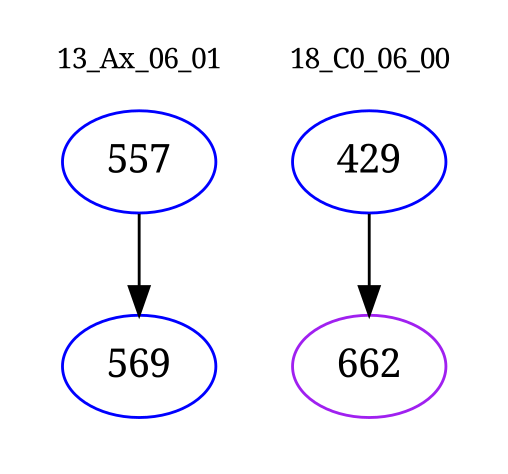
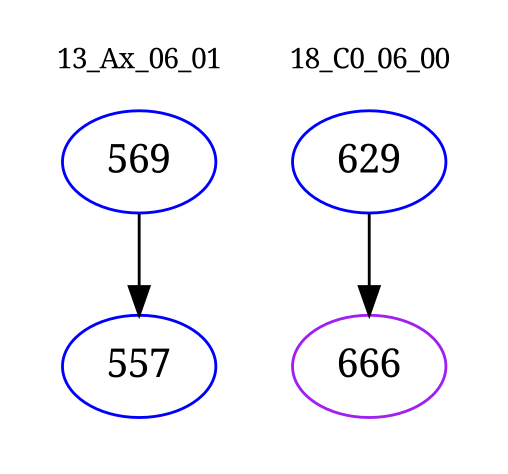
(369, 162) -> (369, 162)
(139, 250) -> (139, 250)
(369, 366) -> (369, 366)
